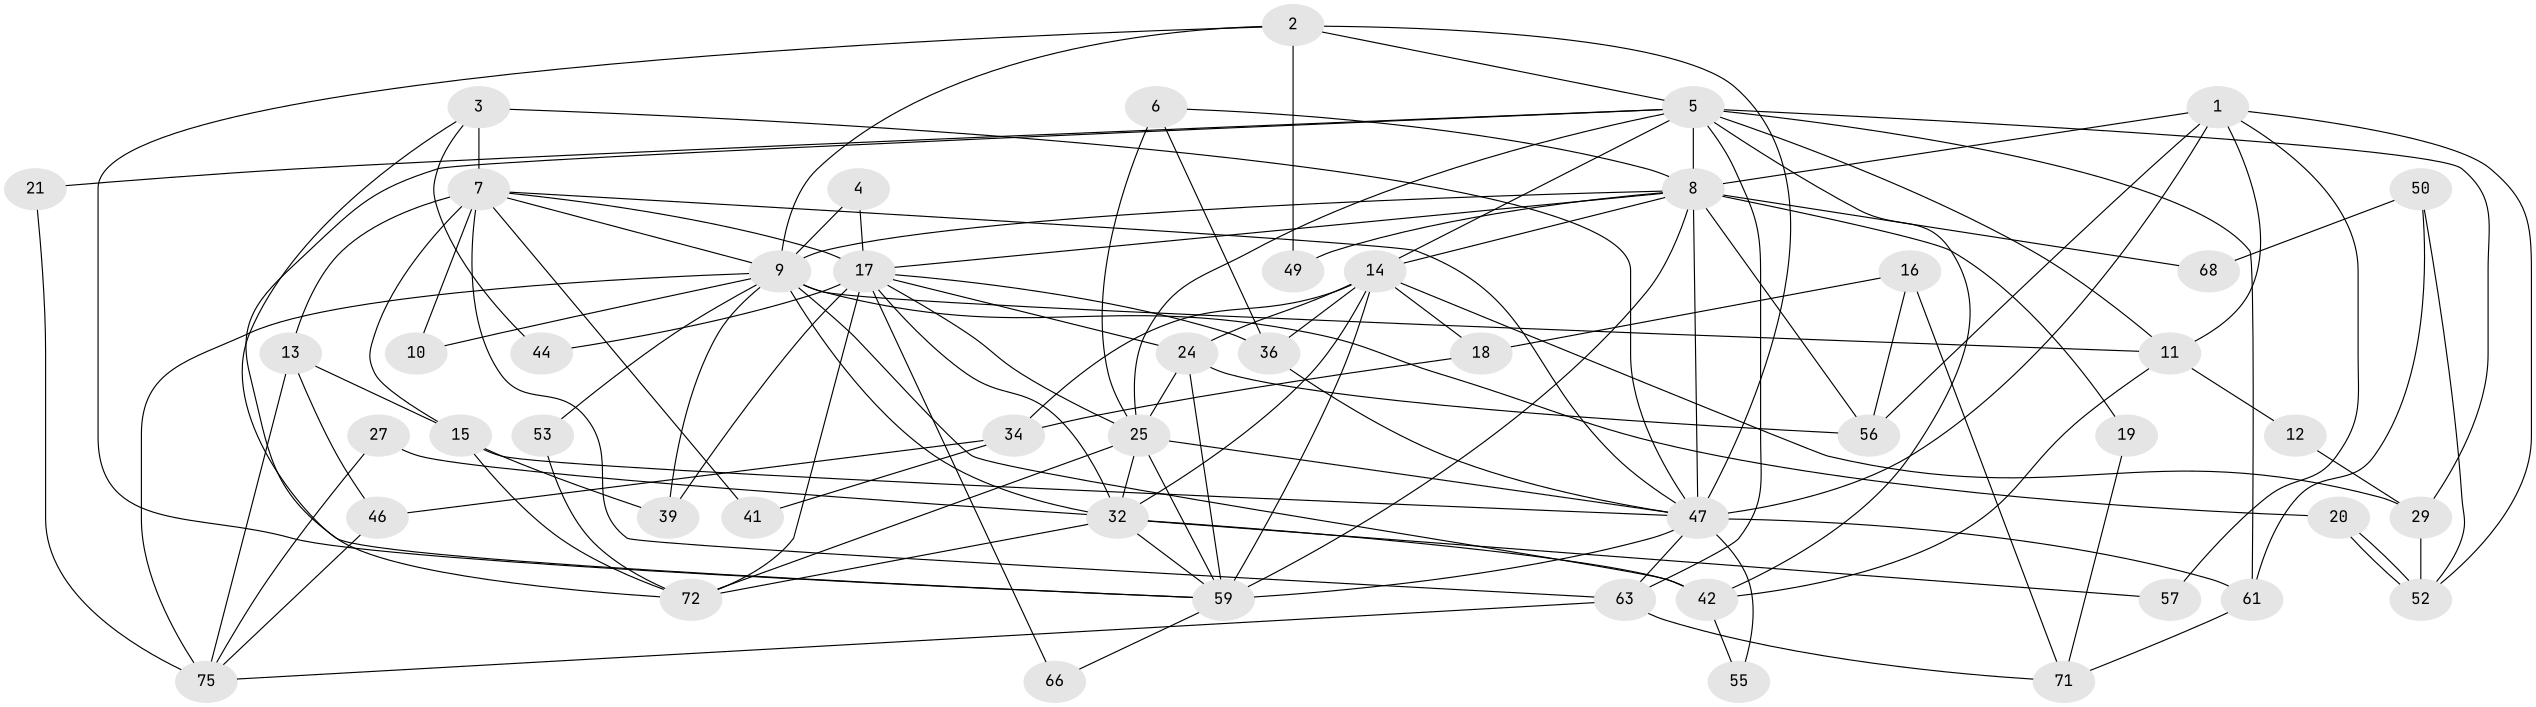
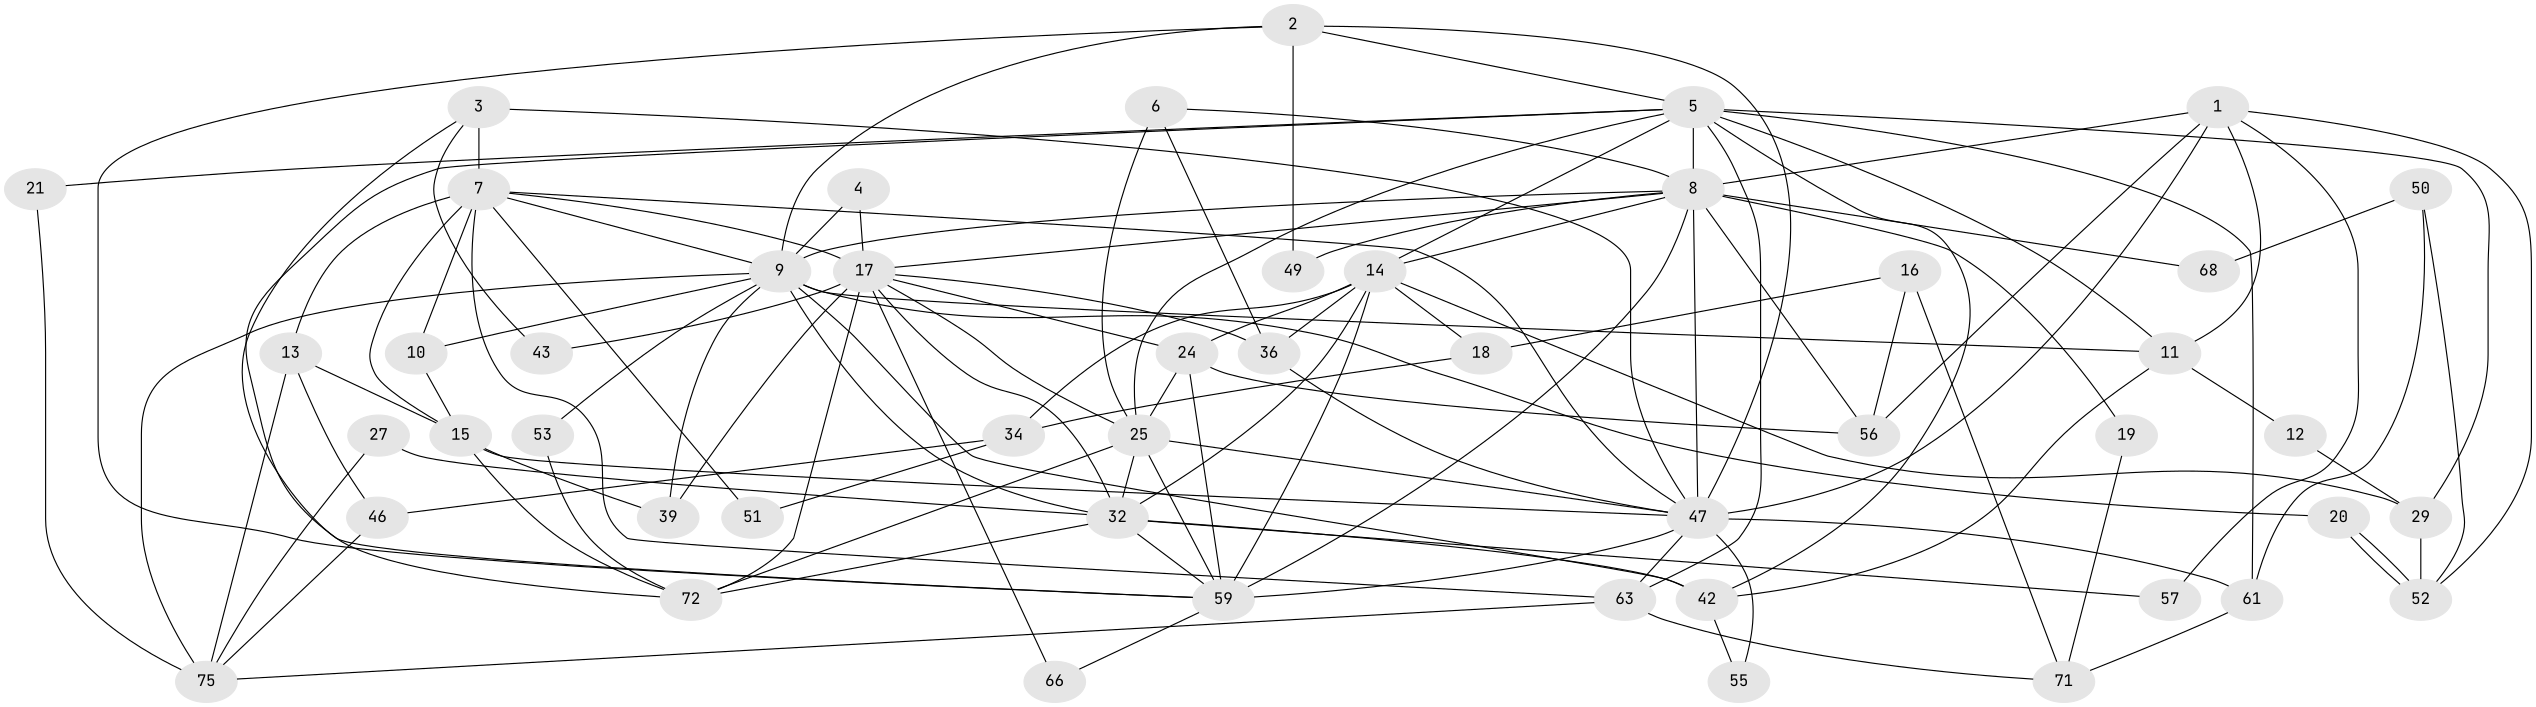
(542, 353) -> (542, 353)
none -> (438, 395)
(753, 518) -> (753, 518)
